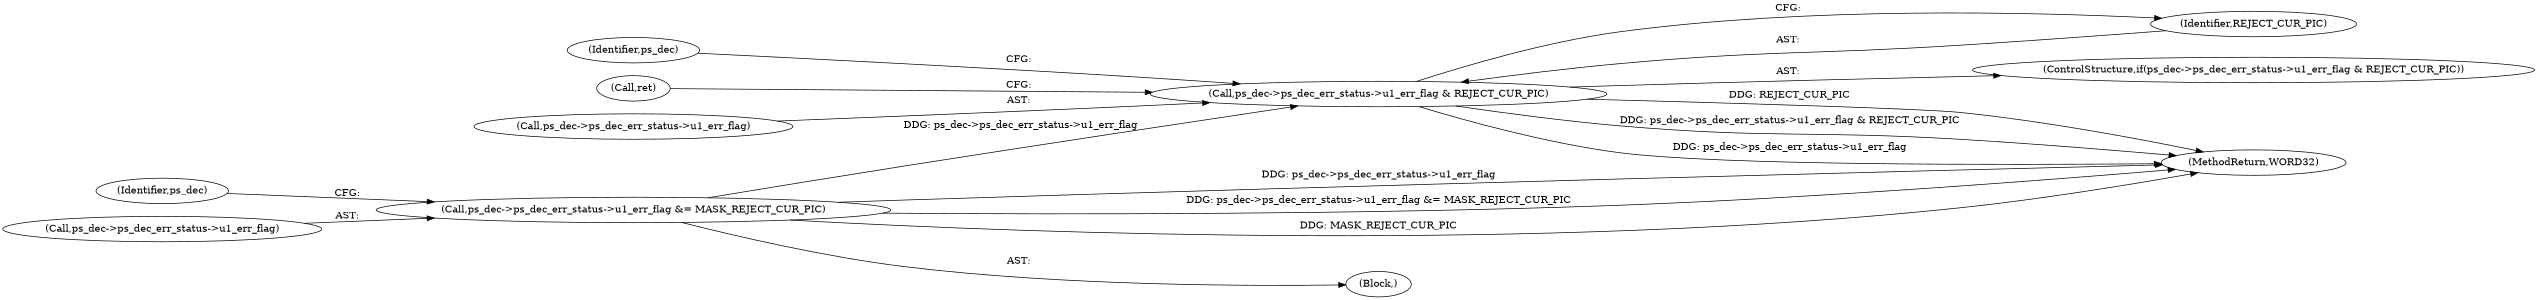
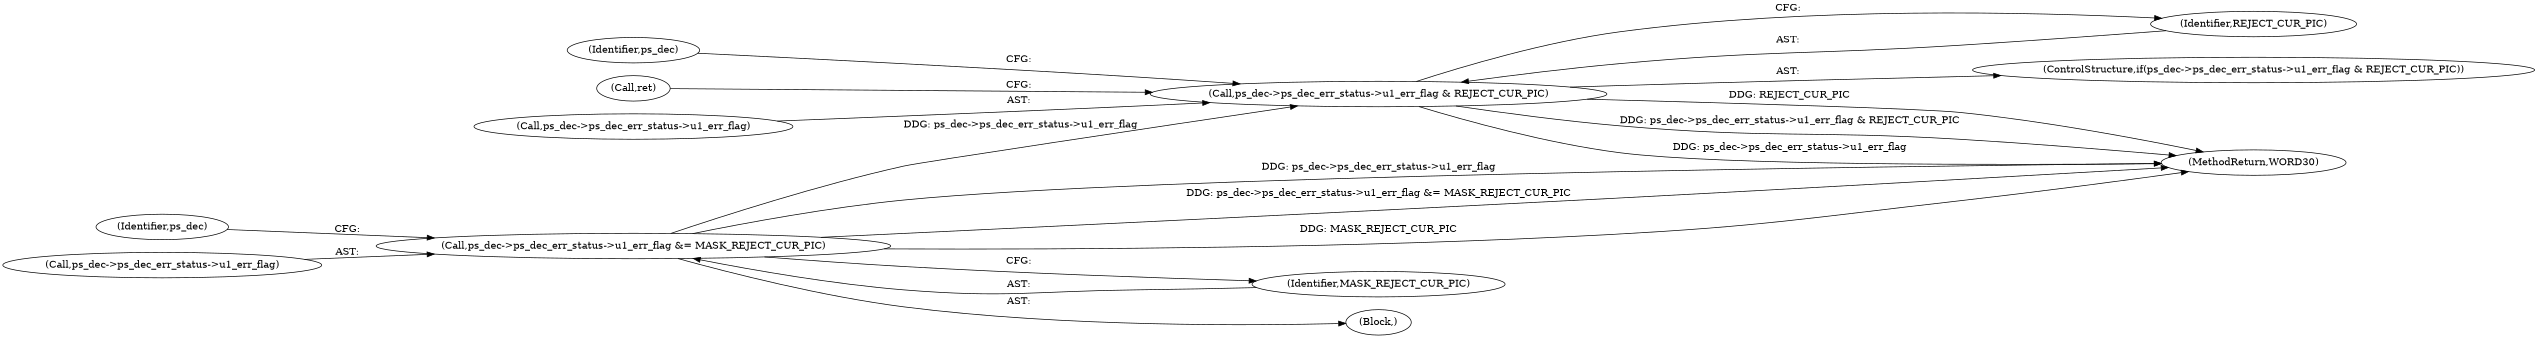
(2254, 163) -> (2254, 163)
none -> (1379, 284)
